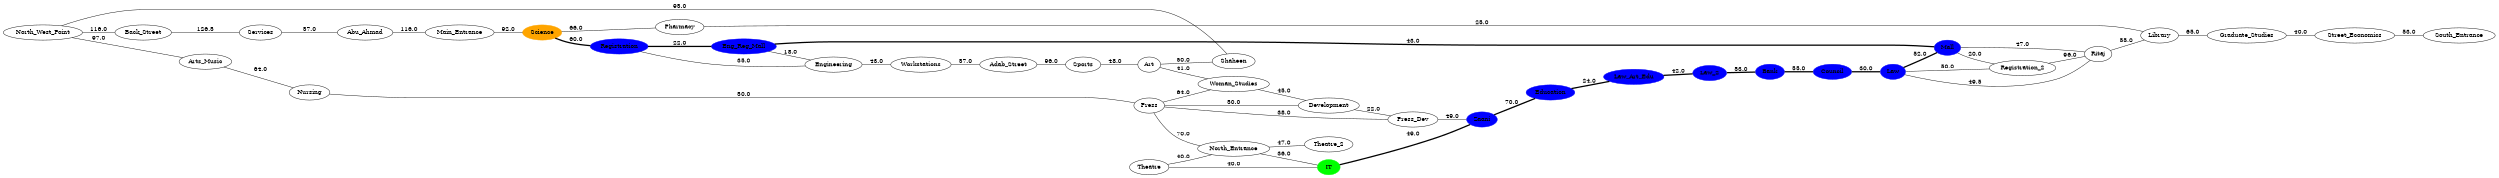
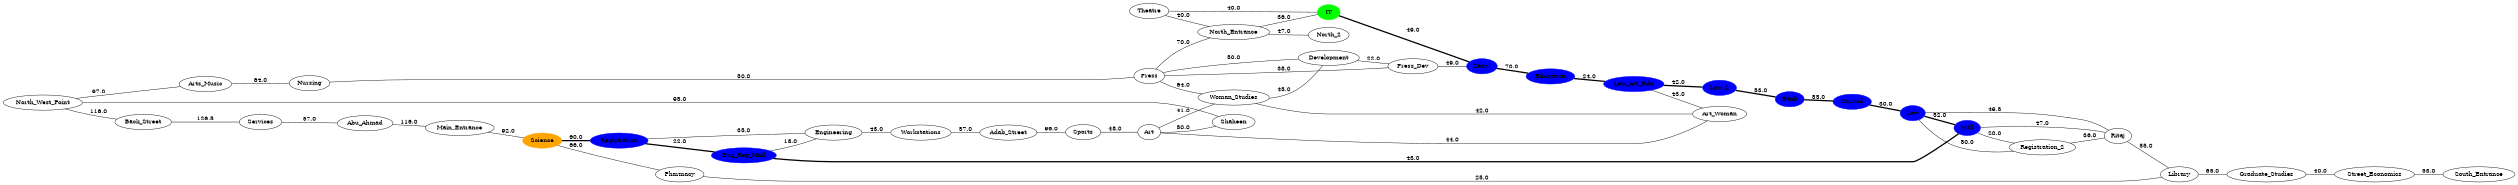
(2070, 55) -> (2090, 136)
none -> (1720, 114)
(1329, 144) -> (1329, 35)
